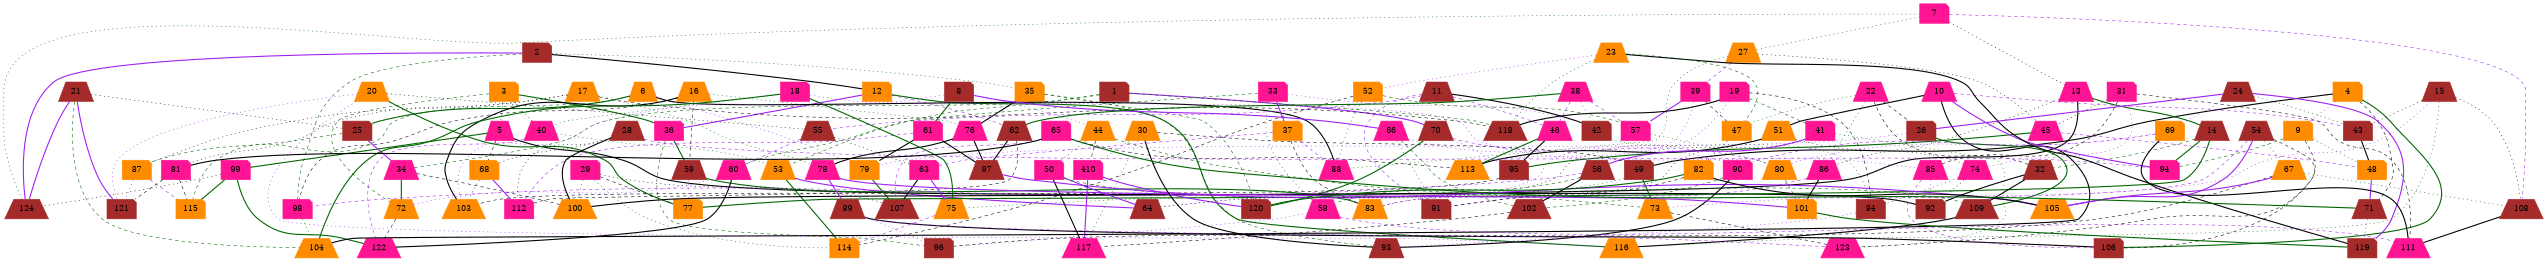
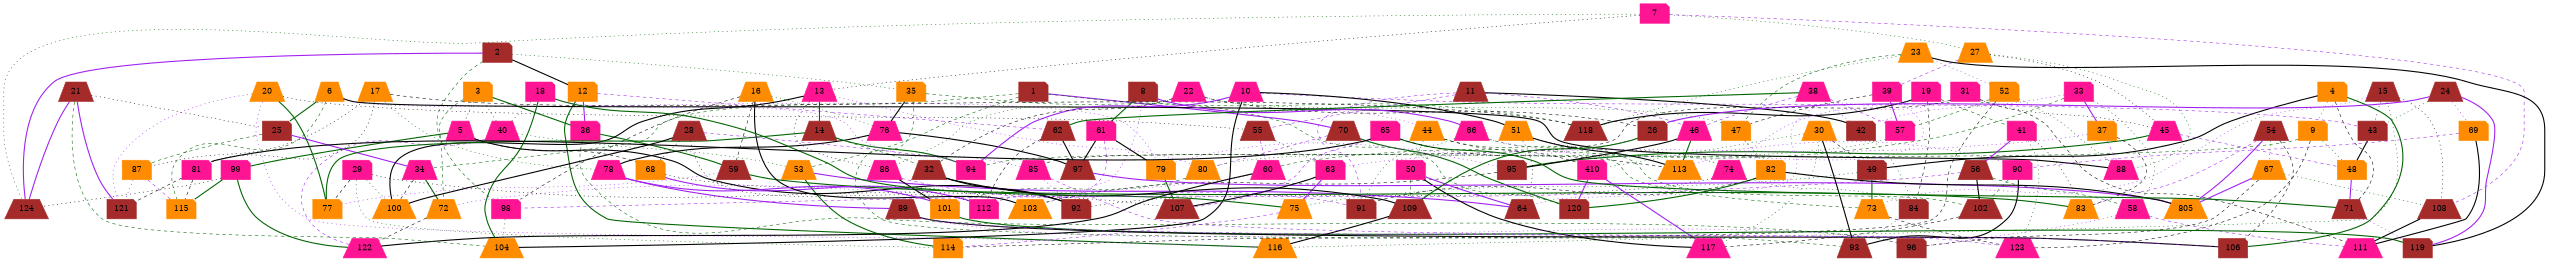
(1156, 142) -> (1679, 150)
(1973, 145) -> (1003, 135)
(2052, 209) -> (2186, 209)
